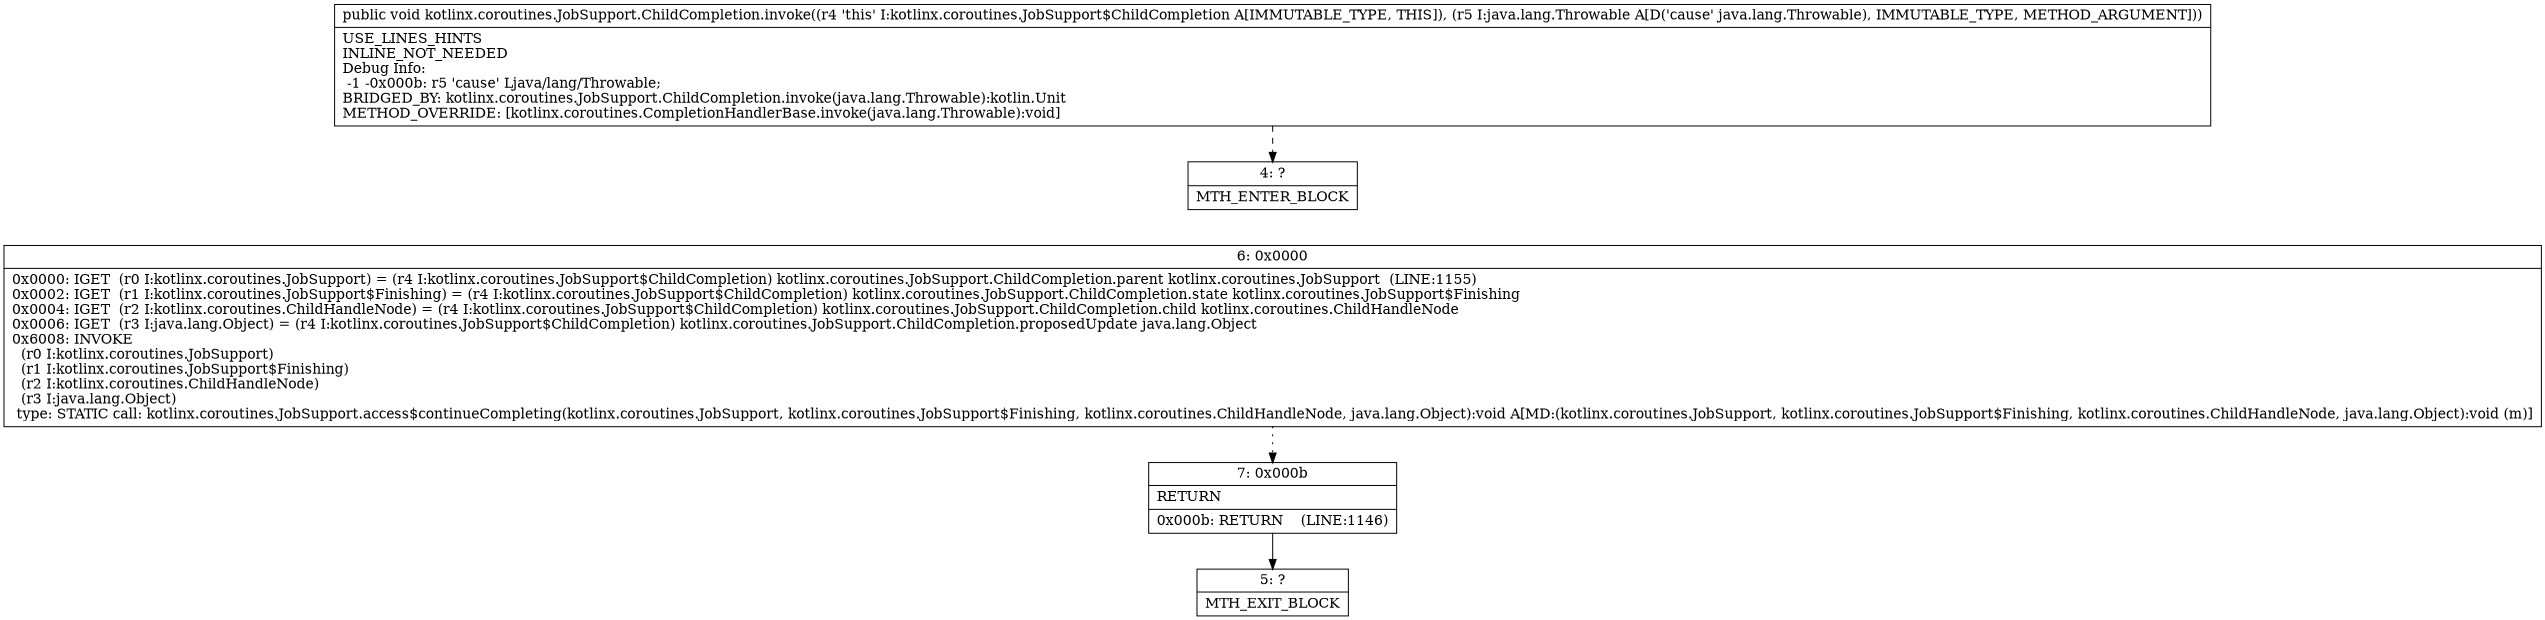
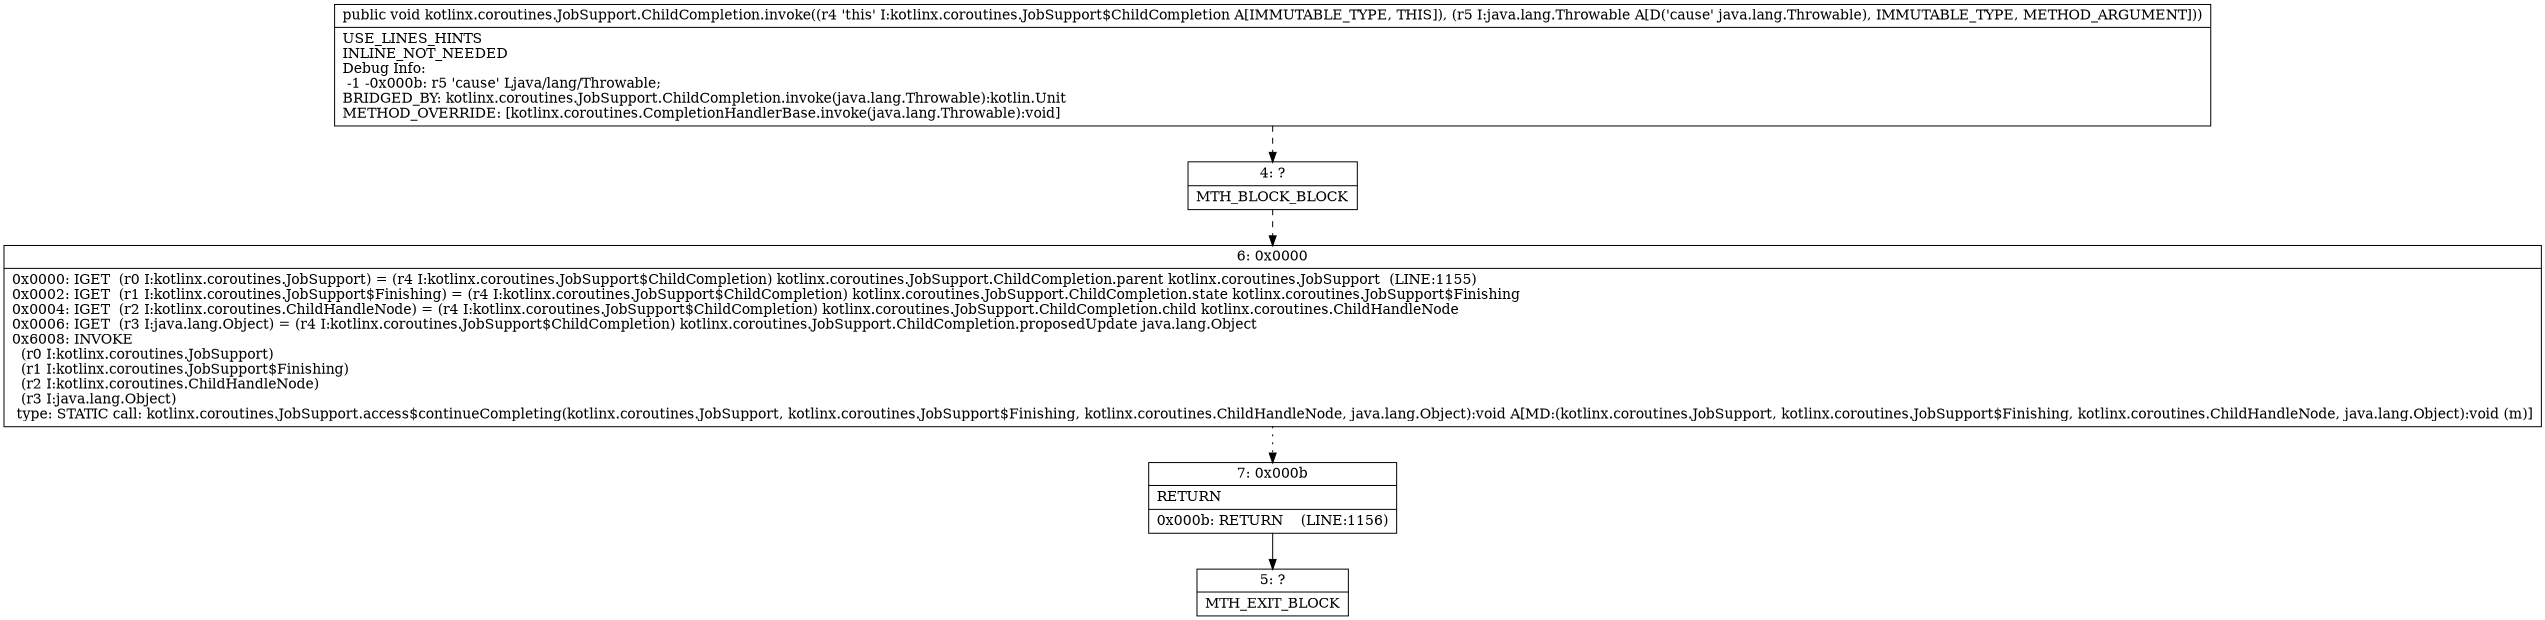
(1273, 197) -> (1272, 197)
none -> (1273, 223)
(1273, 521) -> (1273, 521)
